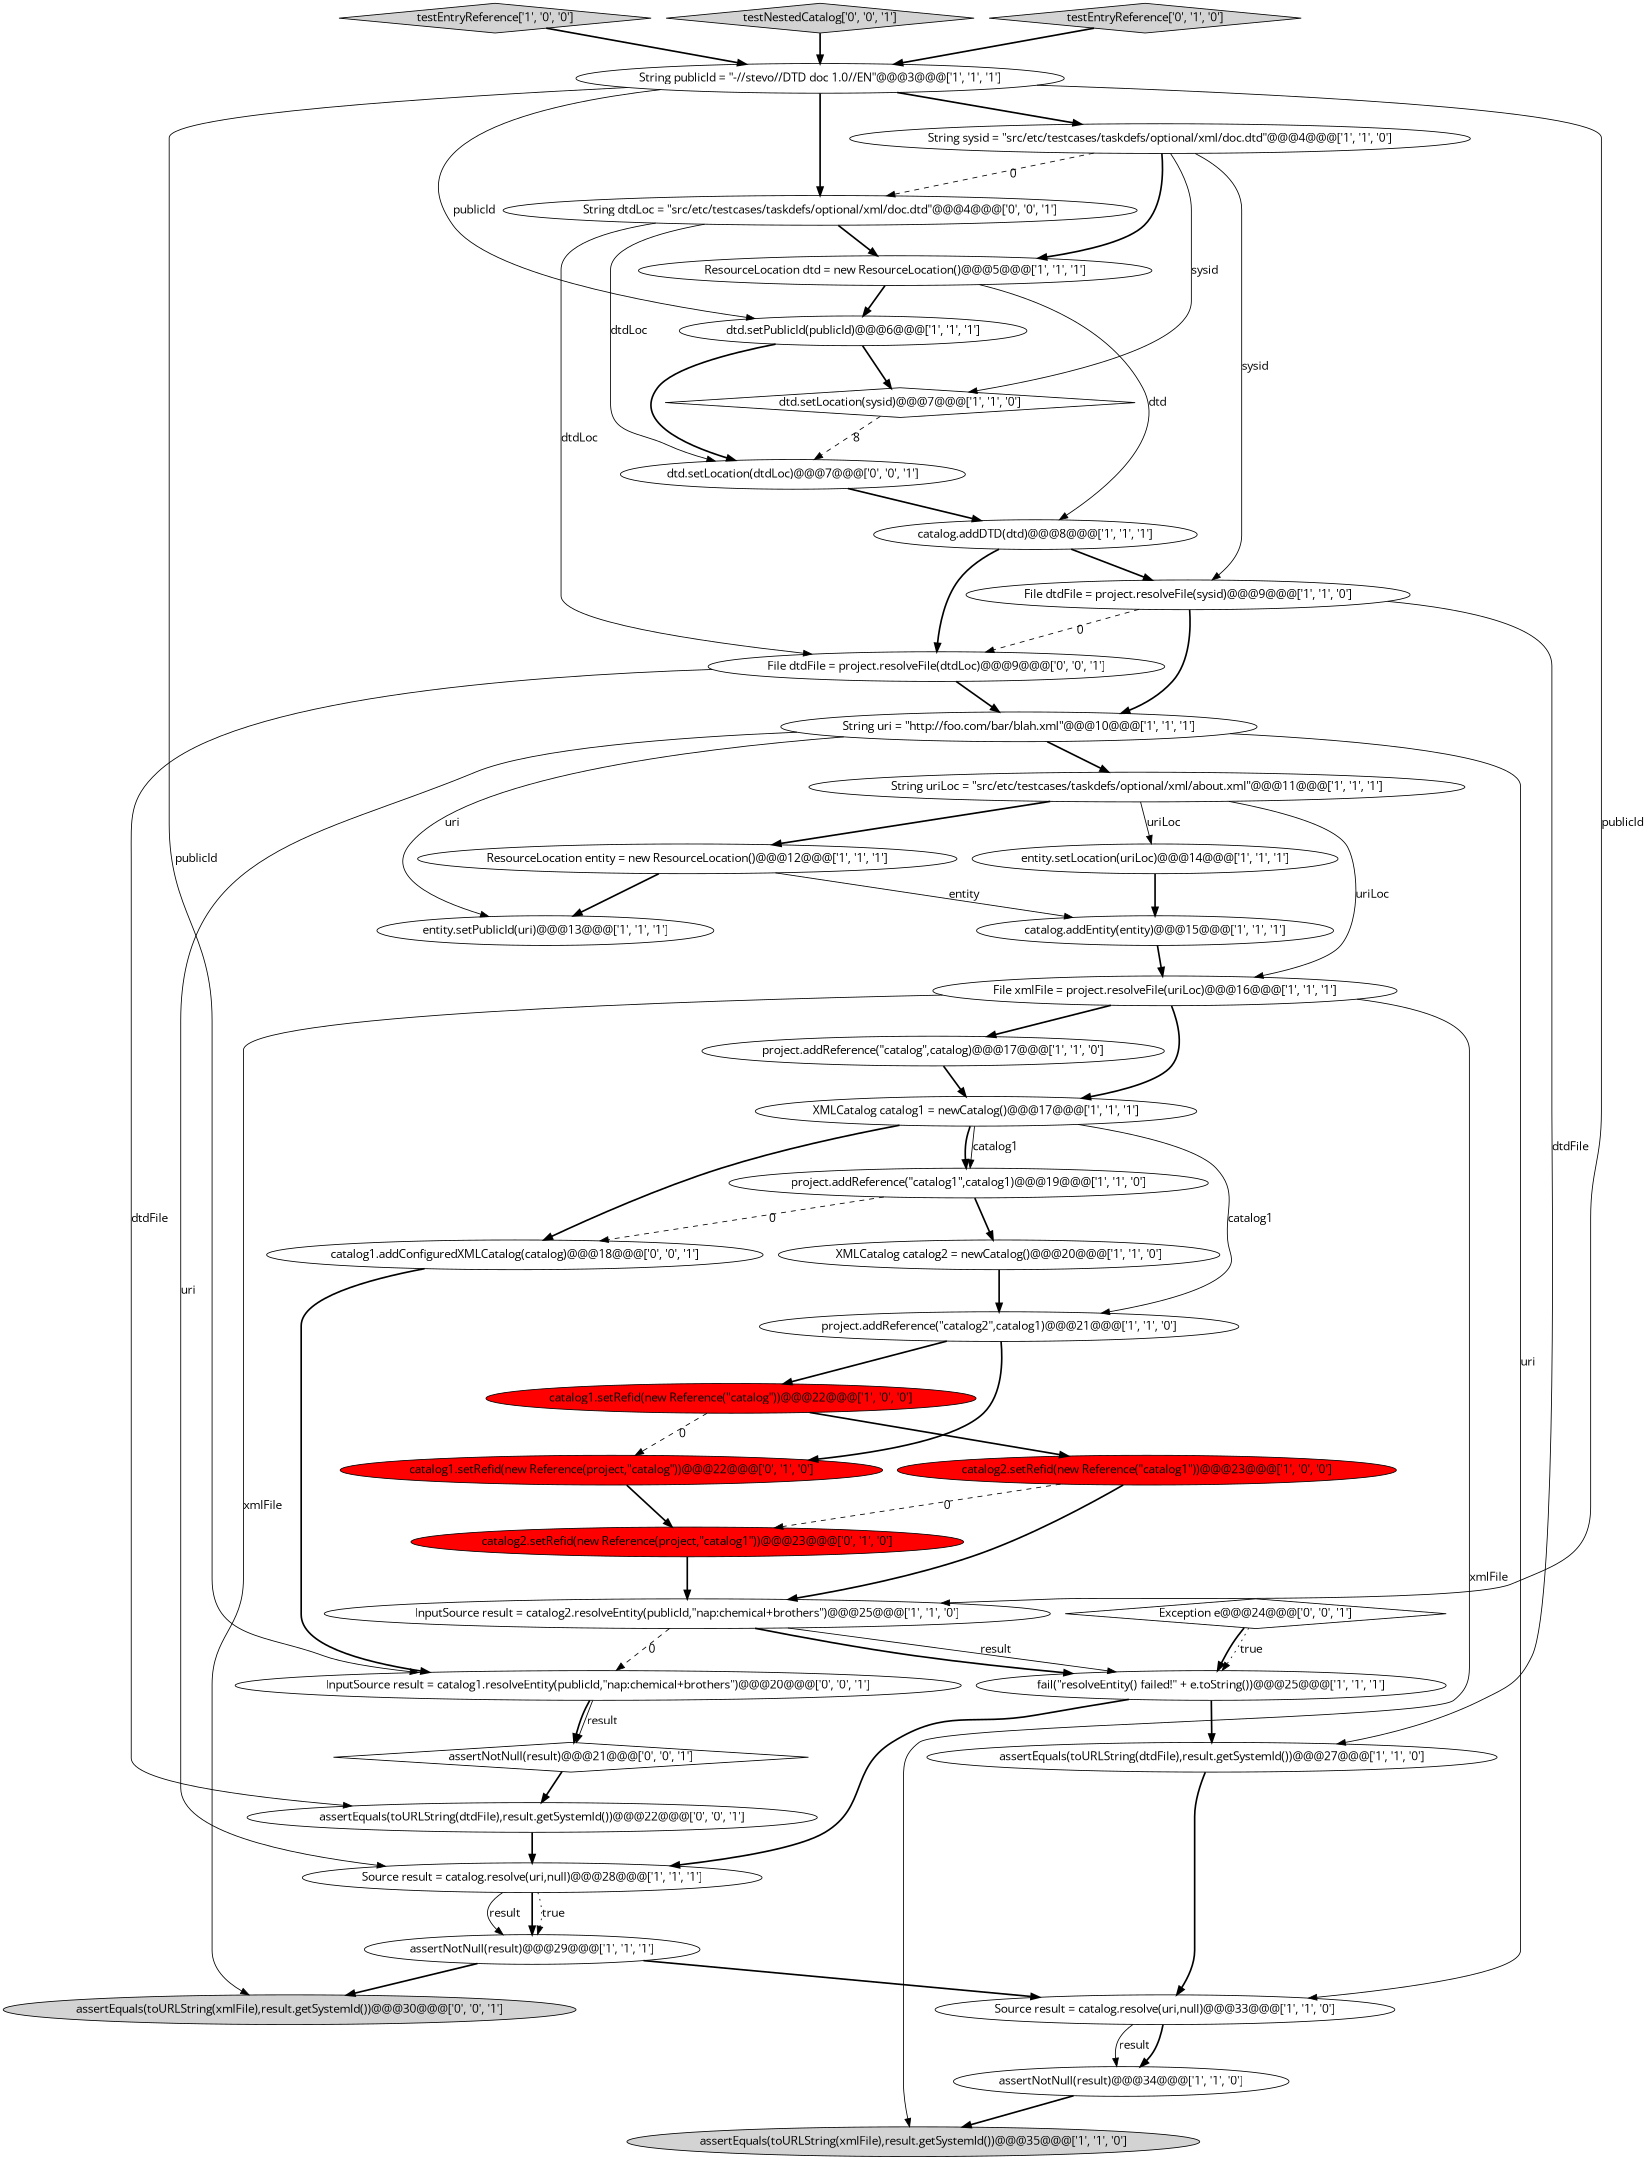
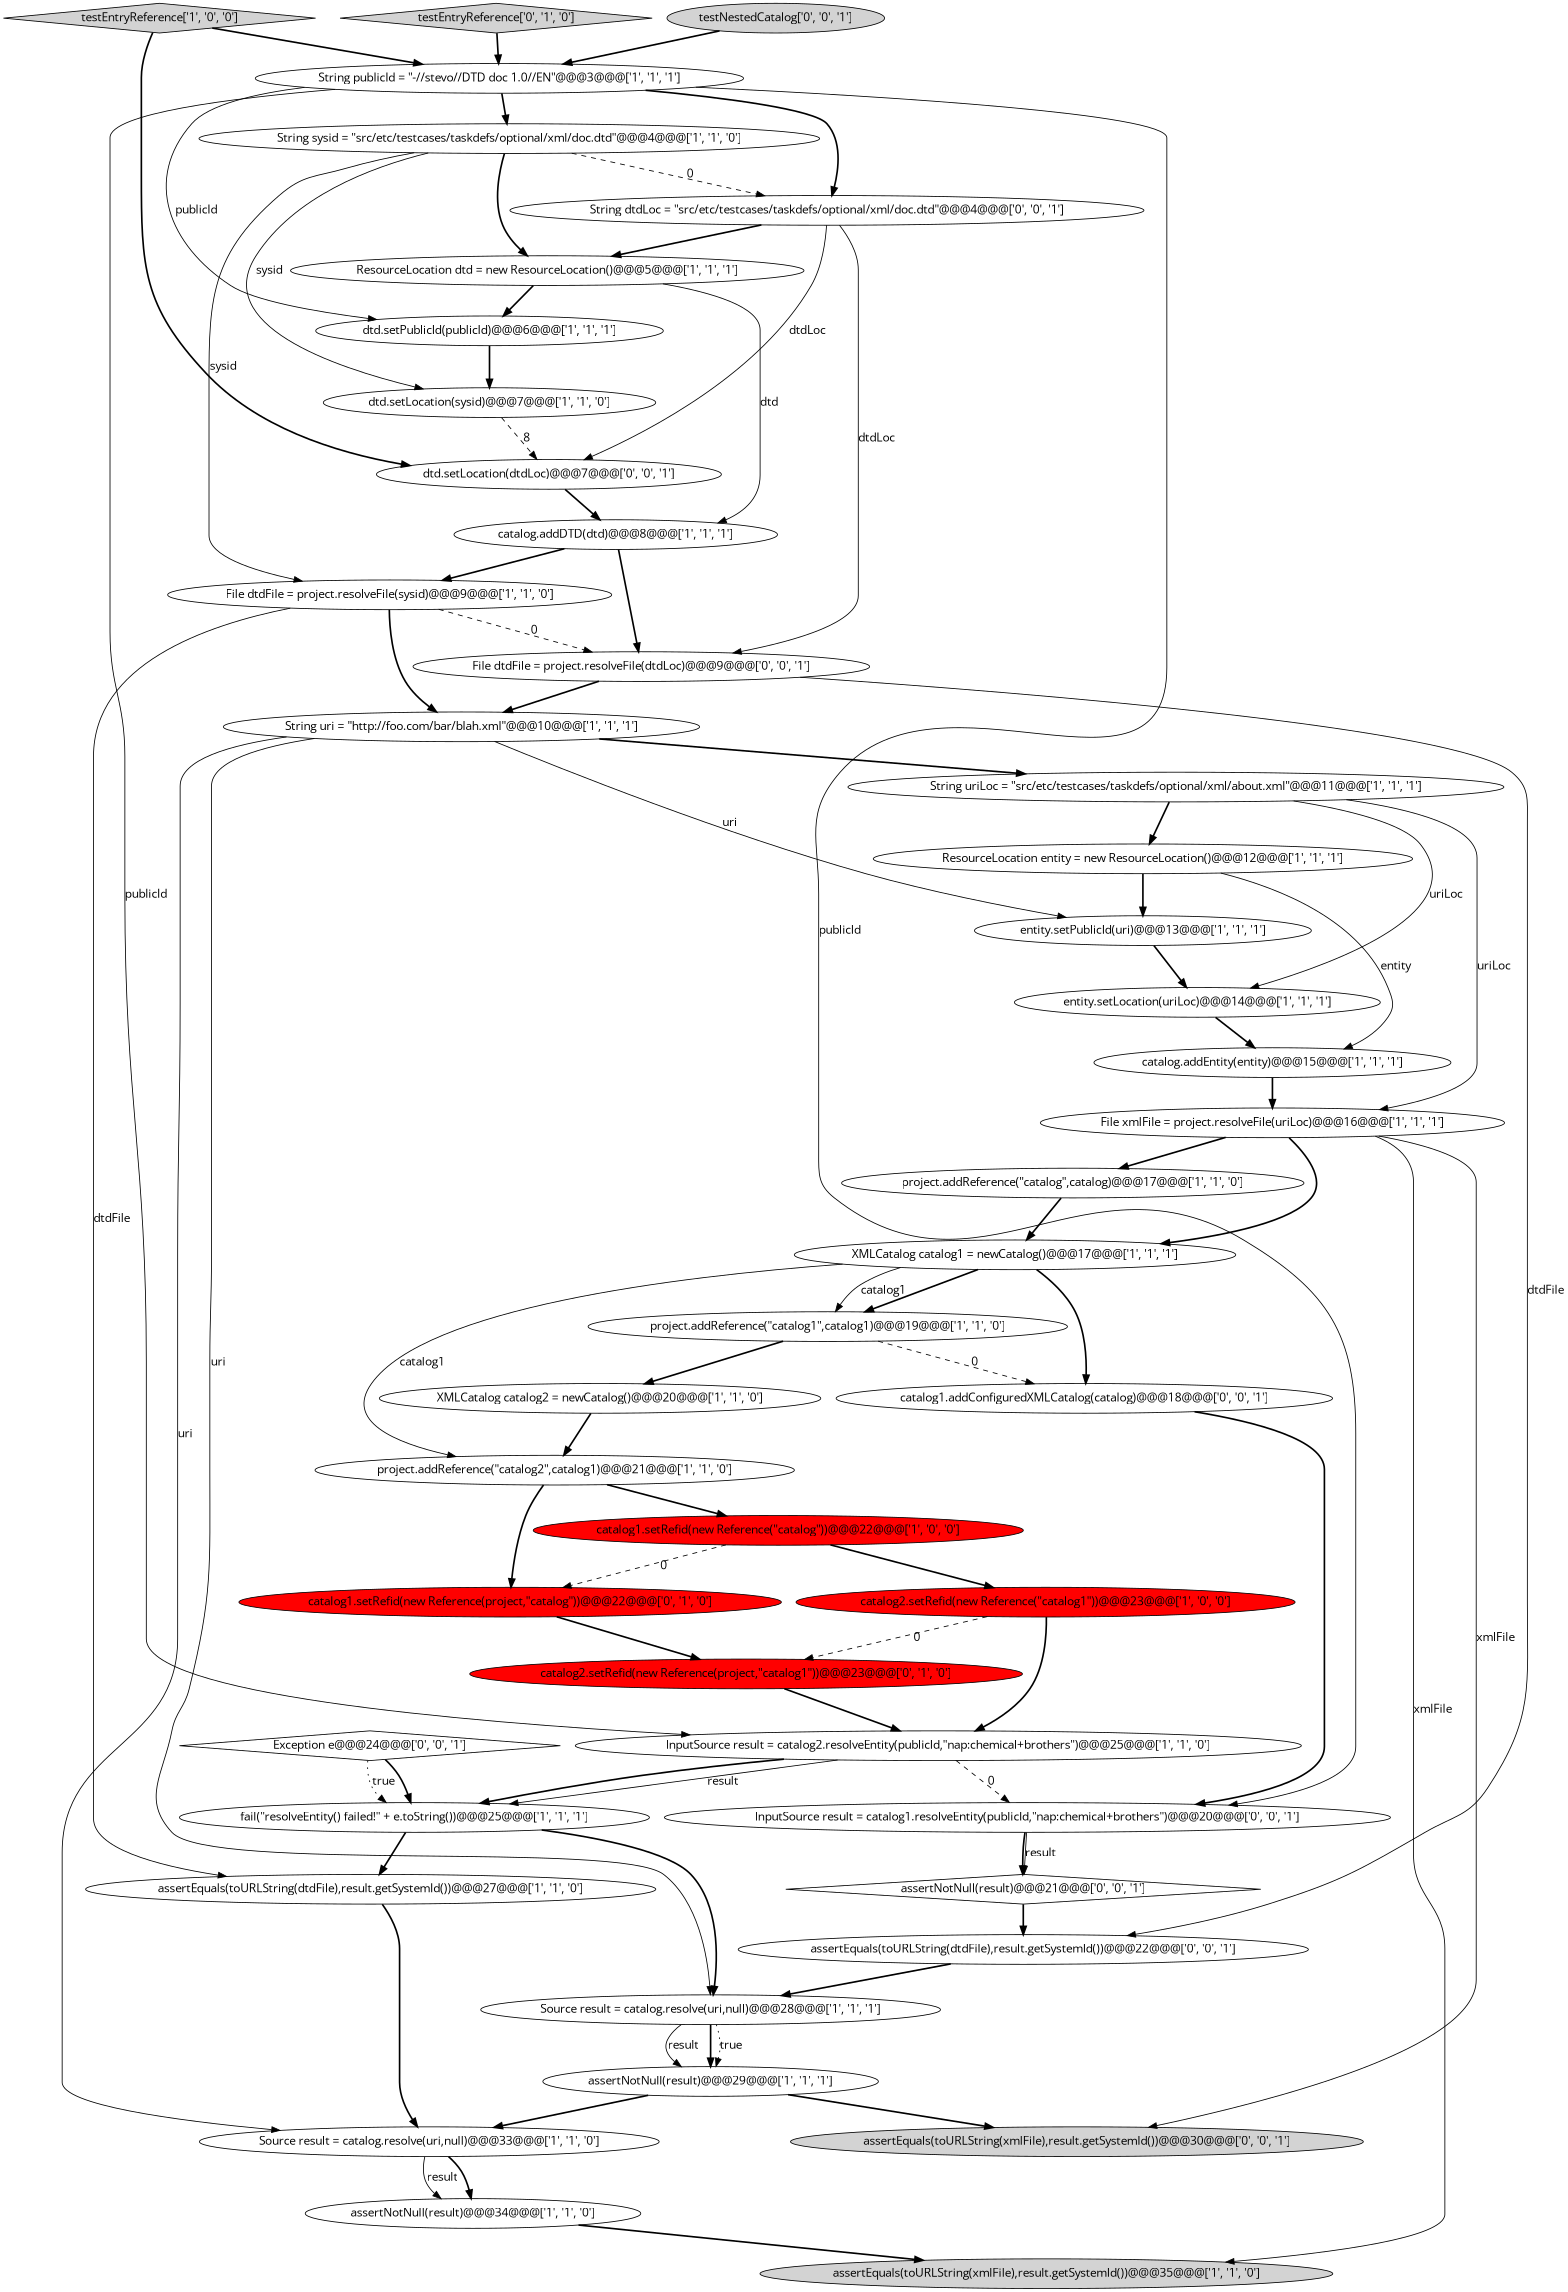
(820, 18) -> (776, 18)
(662, 384) -> (164, 317)
(900, 403) -> (490, 403)
none -> (1168, 963)
